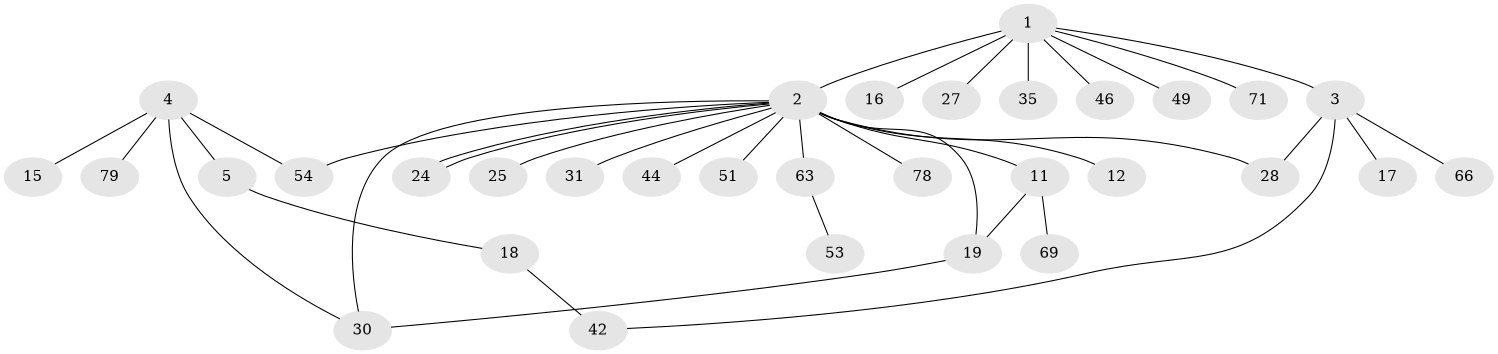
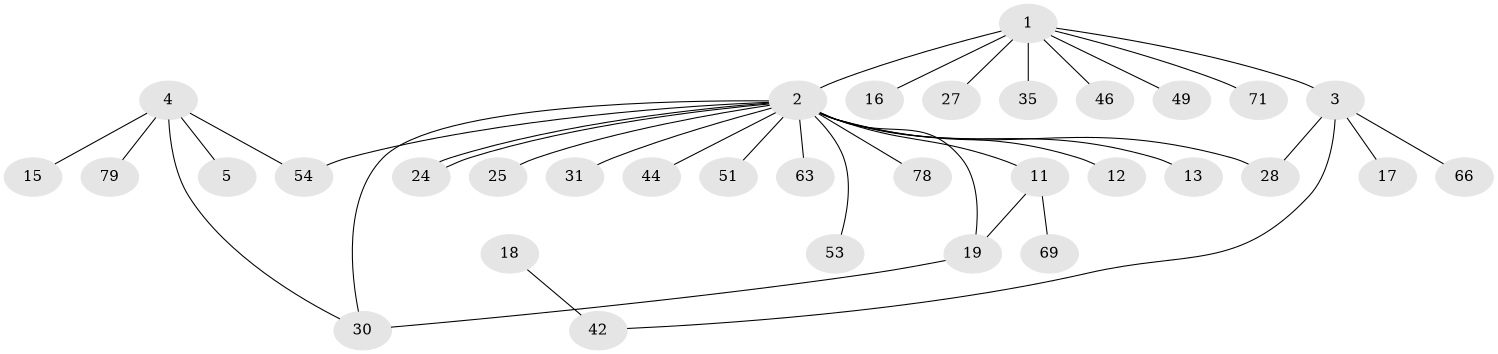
none -> (1194, 177)
(820, 216) -> (847, 171)
(364, 224) -> none
